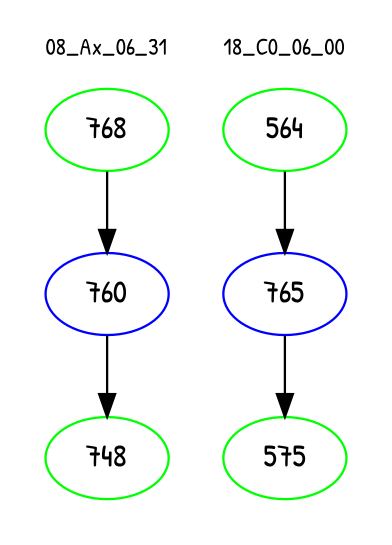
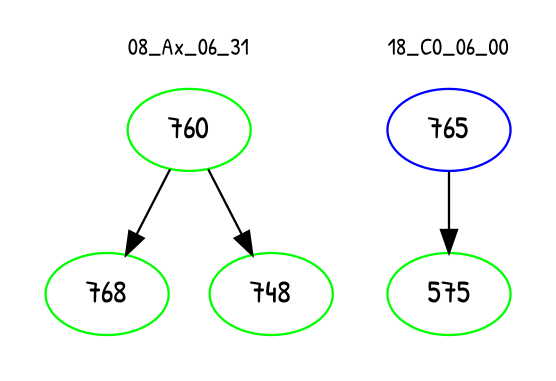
(285, 130) -> none
(107, 201) -> (153, 202)
(107, 294) -> (189, 130)
